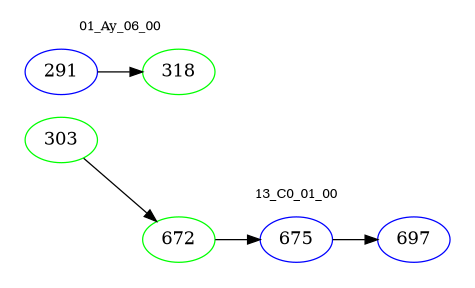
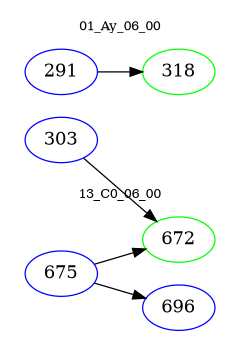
(61, 140) -> (61, 140)
(296, 195) -> (120, 195)
(231, 240) -> (114, 258)
(414, 240) -> (179, 308)
